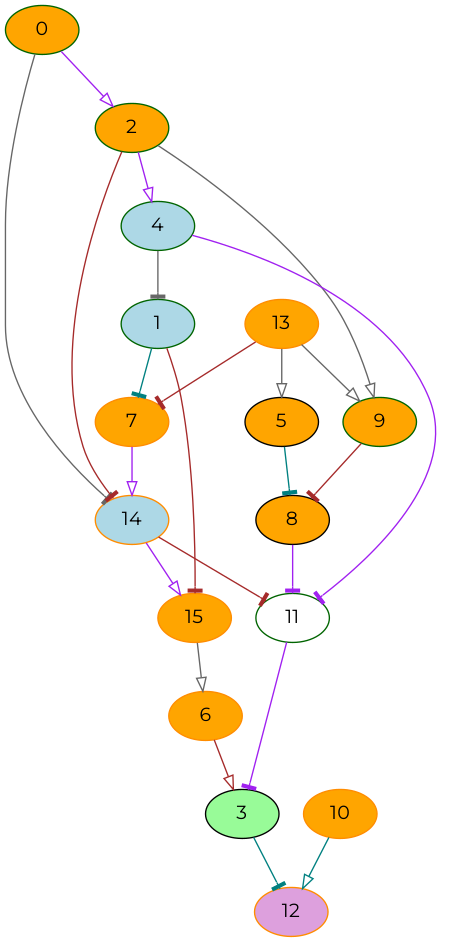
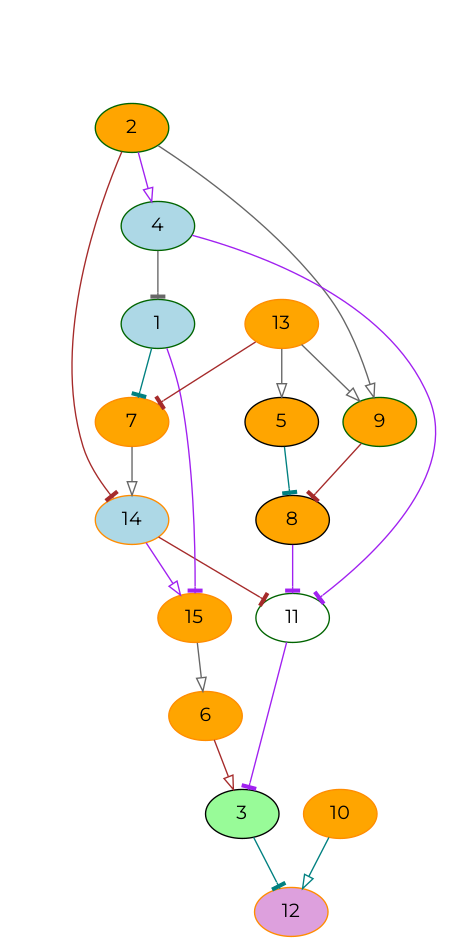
(42, 30) -> none
(132, 464) -> (132, 464)
(190, 466) -> (190, 466)
